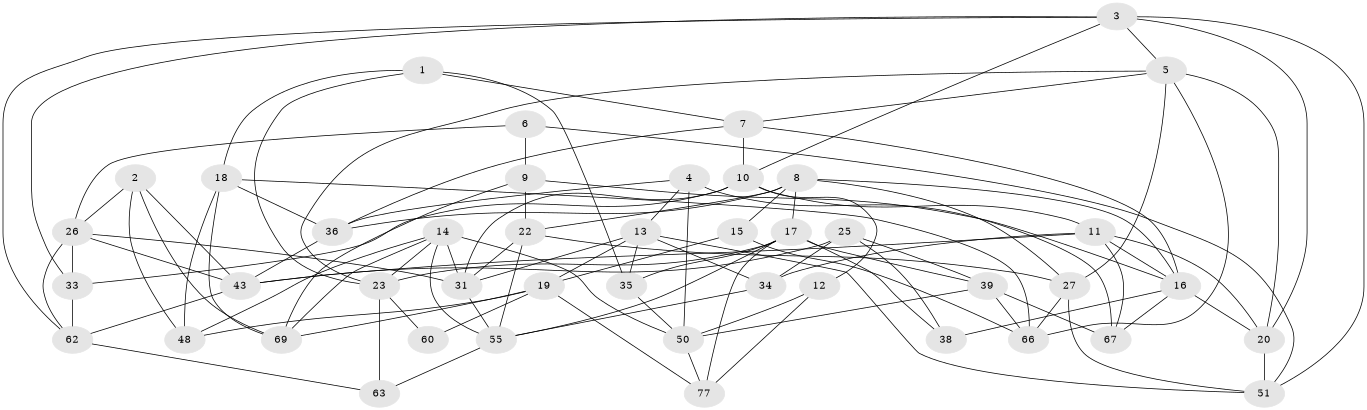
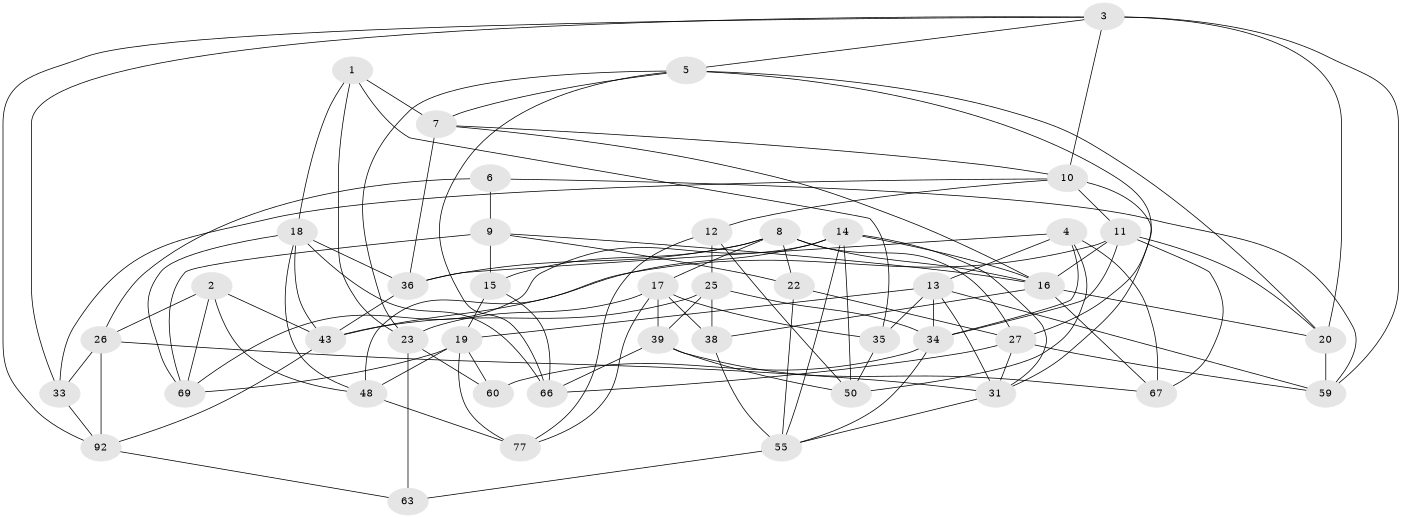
(496, 257) -> (1008, 361)
(156, 259) -> (297, 289)
(411, 259) -> (971, 260)
none -> (490, 259)
none -> (712, 259)
none -> (1072, 298)
(650, 301) -> (737, 399)
(73, 340) -> (101, 448)
(694, 367) -> (444, 421)
none -> (713, 367)
(1264, 394) -> (1326, 394)
